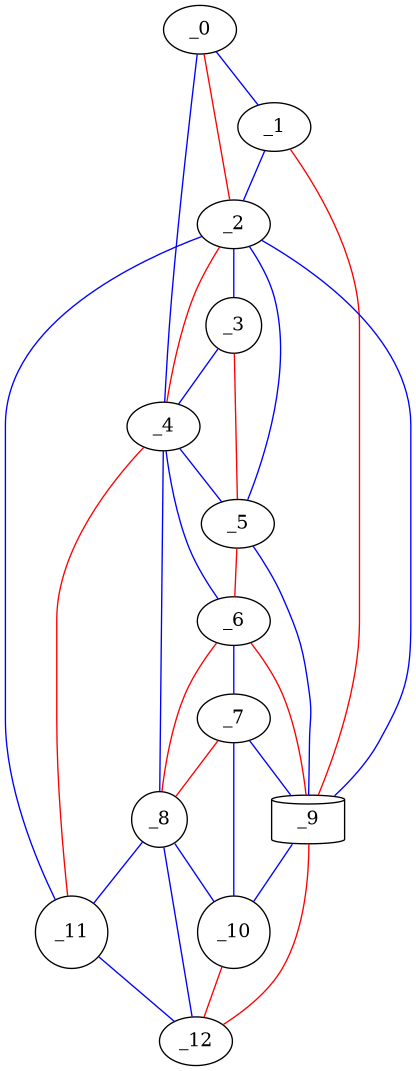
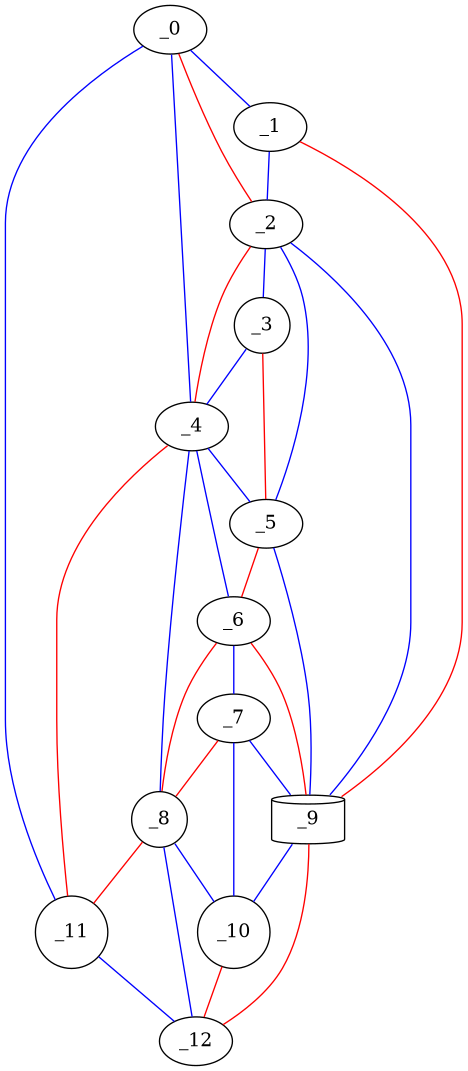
(5, 523) -> (5, 449)
(118, 873) -> (118, 873)
